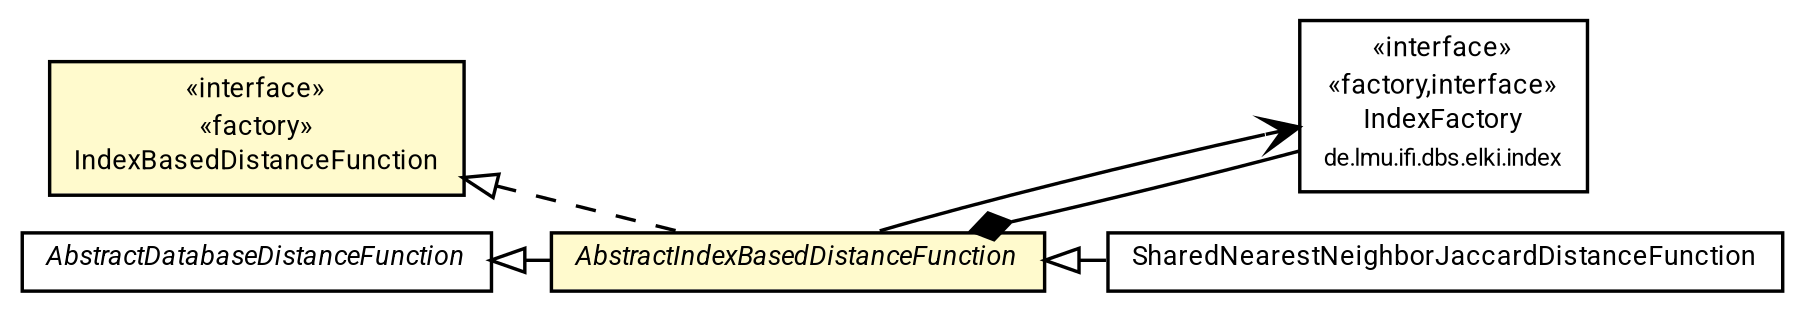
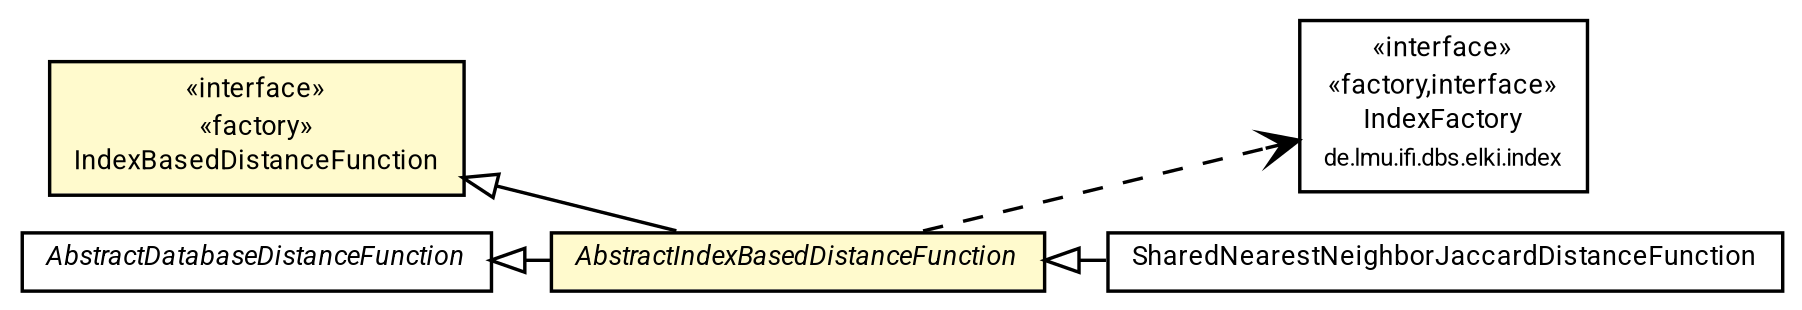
(1072, 180) -> (1094, 190)
(1156, 188) -> none
(586, 208) -> (586, 208)
